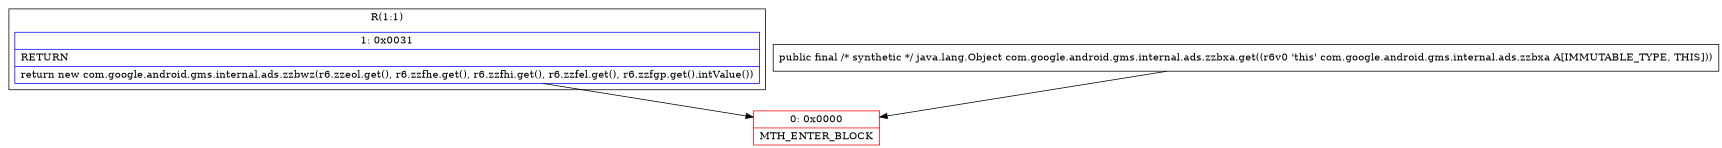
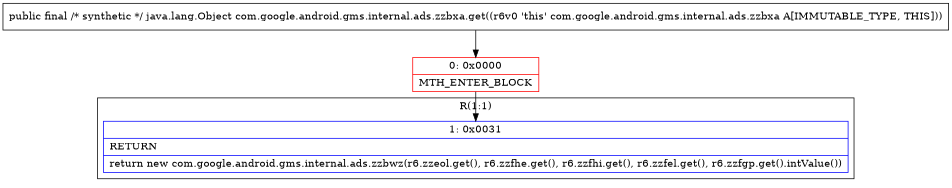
(644, 100) -> (476, 103)
